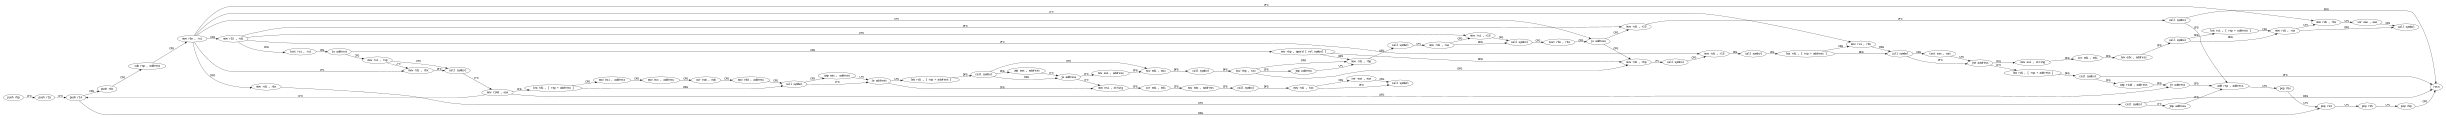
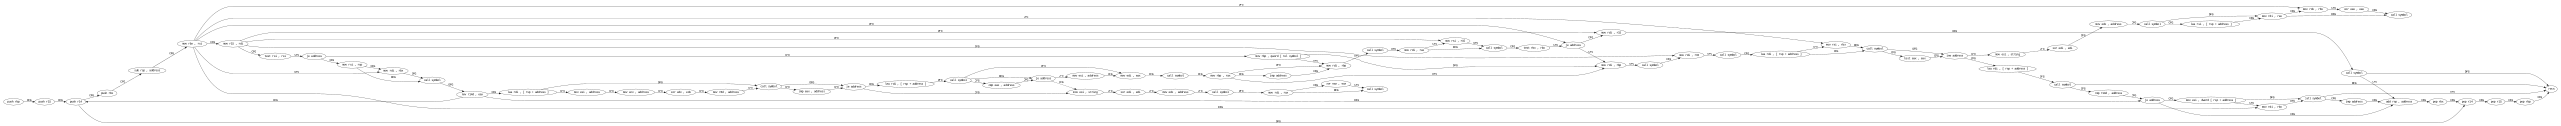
none -> (2211, 100)
